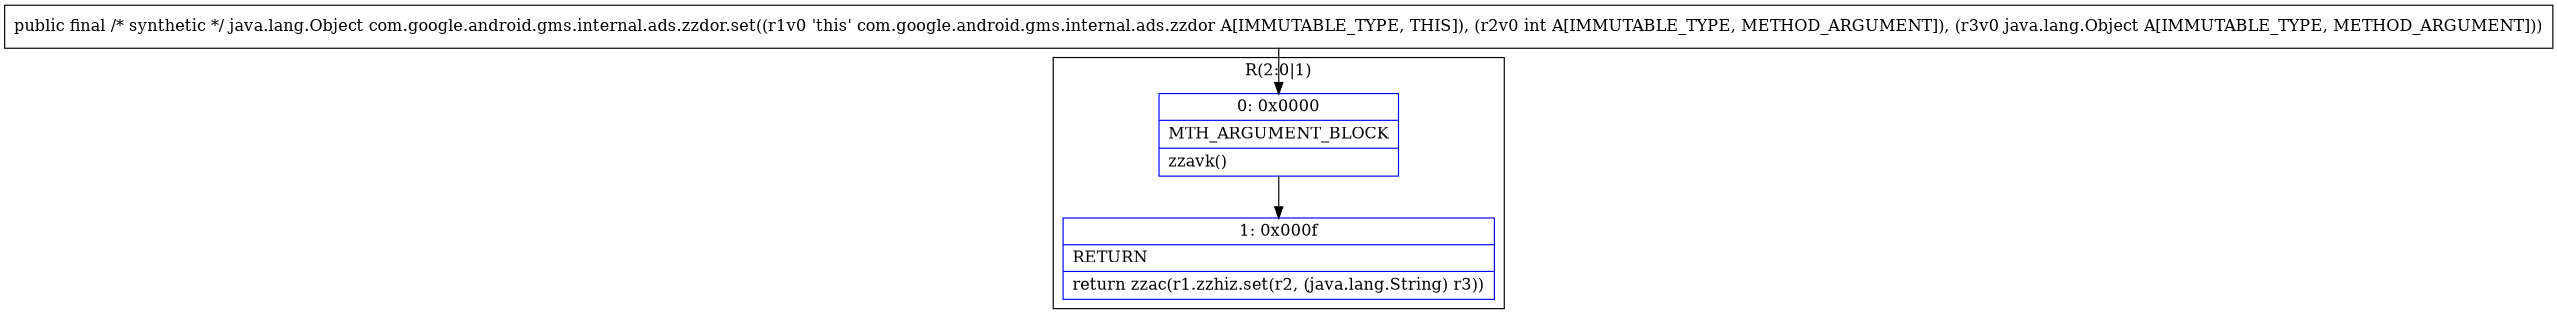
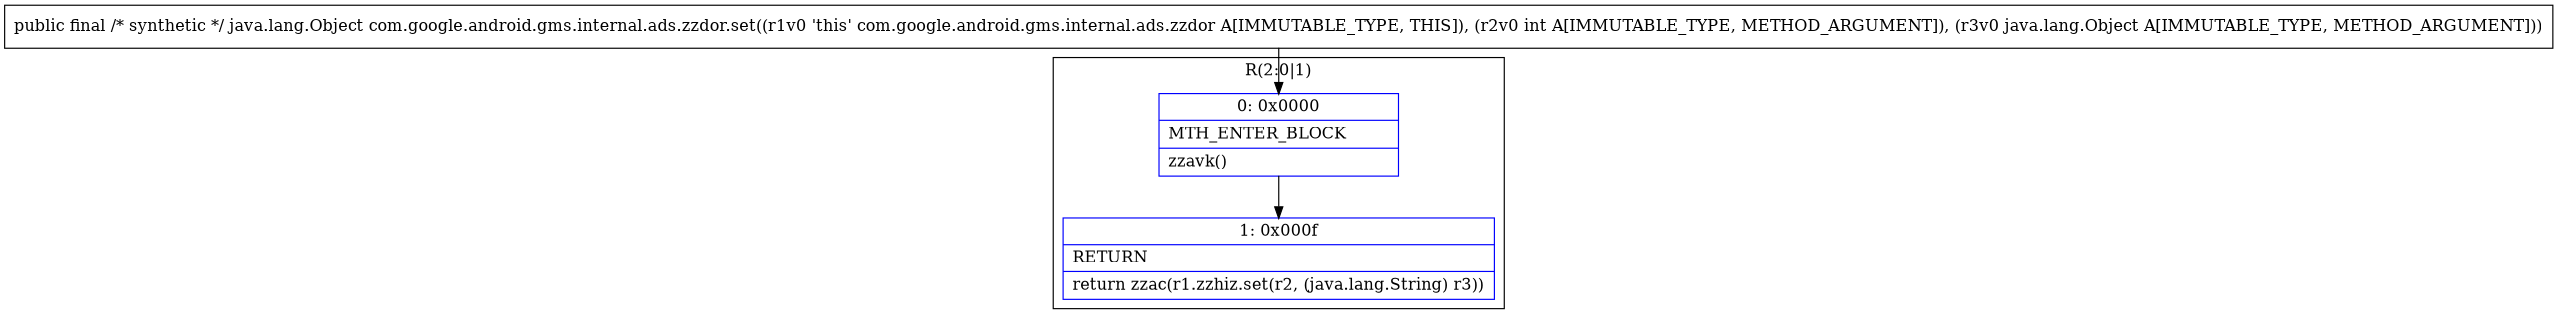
(1279, 134) -> (1258, 134)
